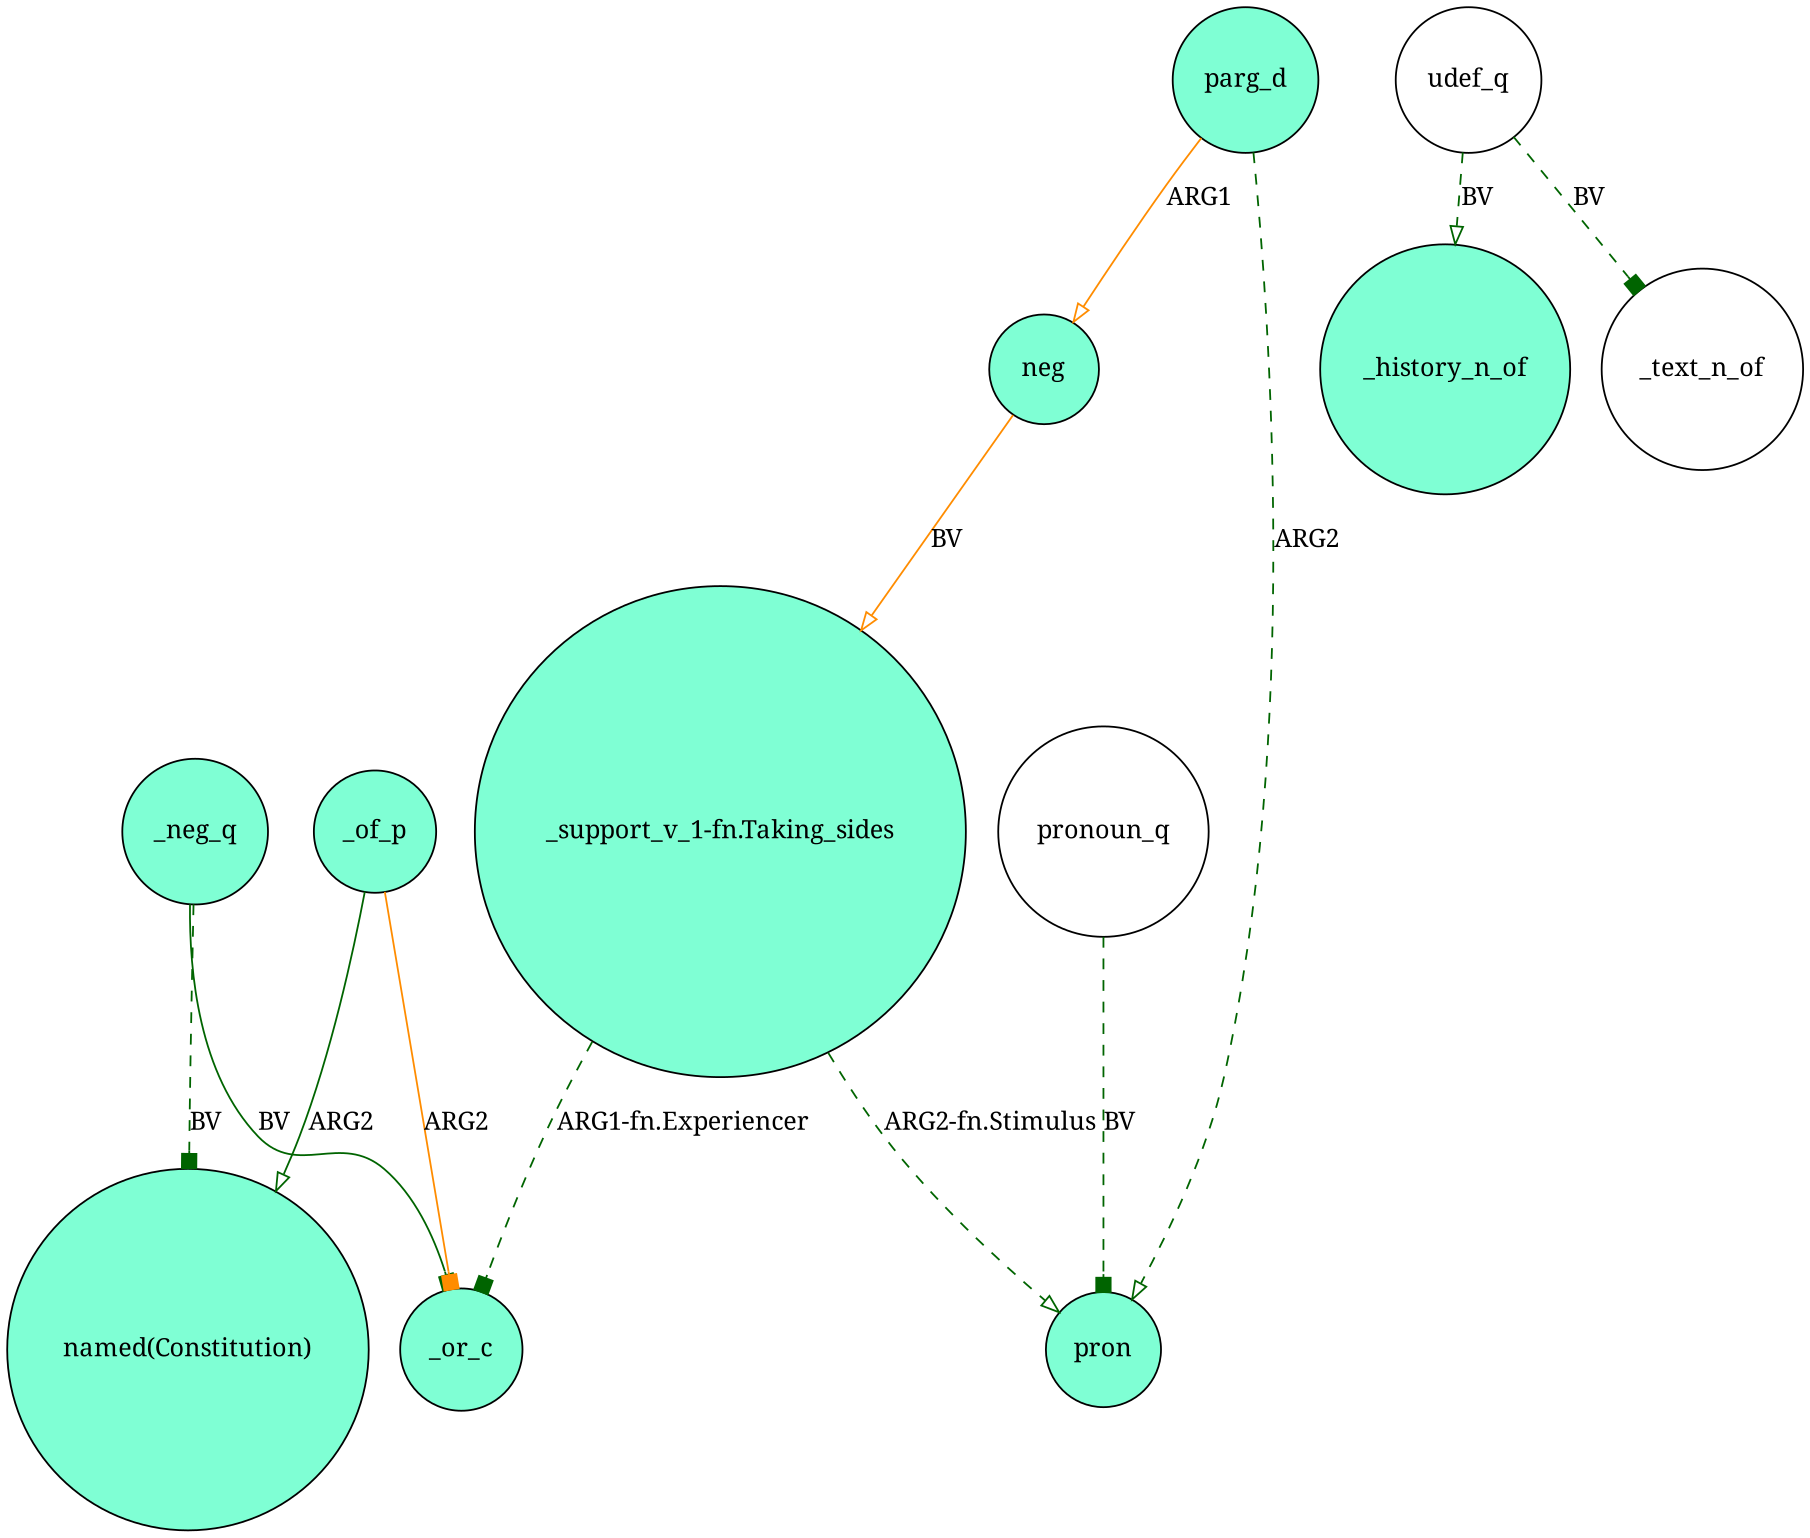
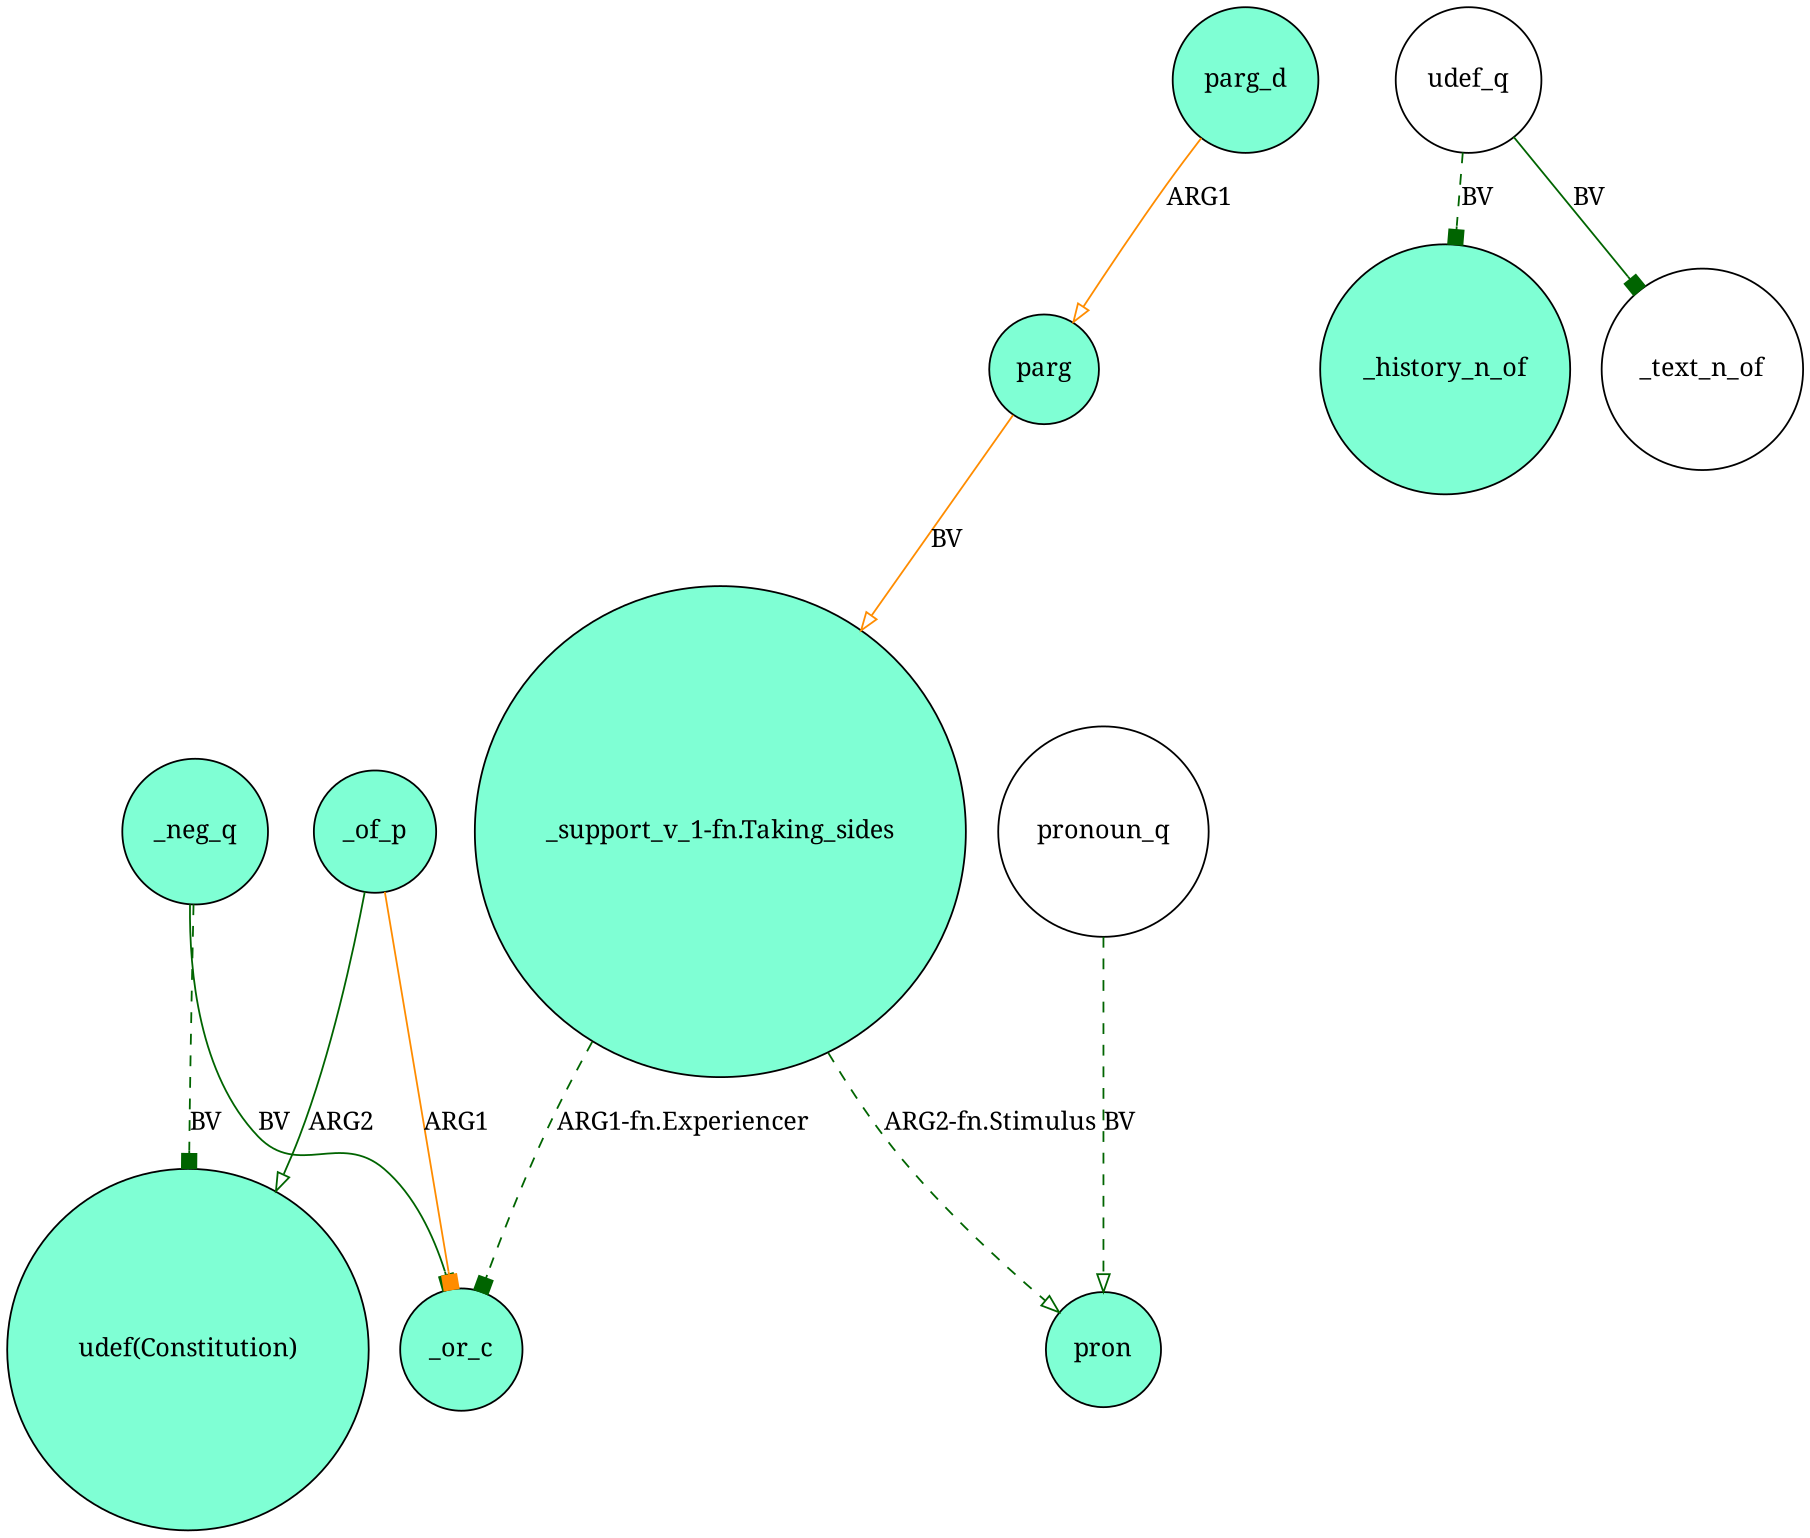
(1460, 189) -> (1460, 189)
(1571, 207) -> (1571, 207)
(1044, 369) -> (1044, 369)
(1268, 727) -> none
(1103, 1105) -> (1103, 1105)
(457, 1123) -> (457, 1123)
(188, 1350) -> (188, 1350)
